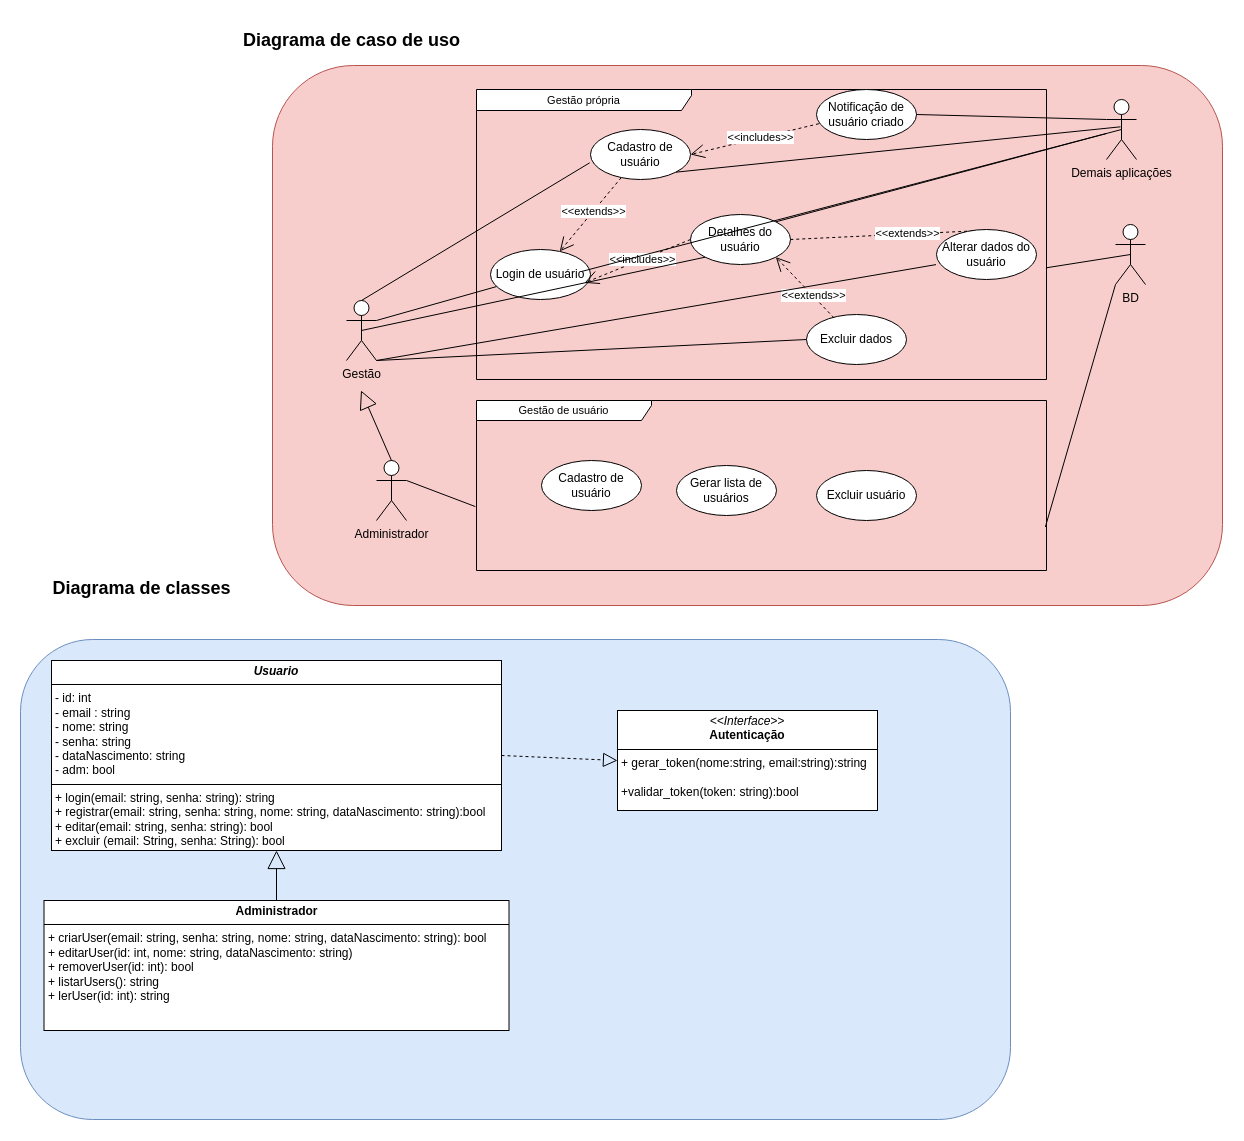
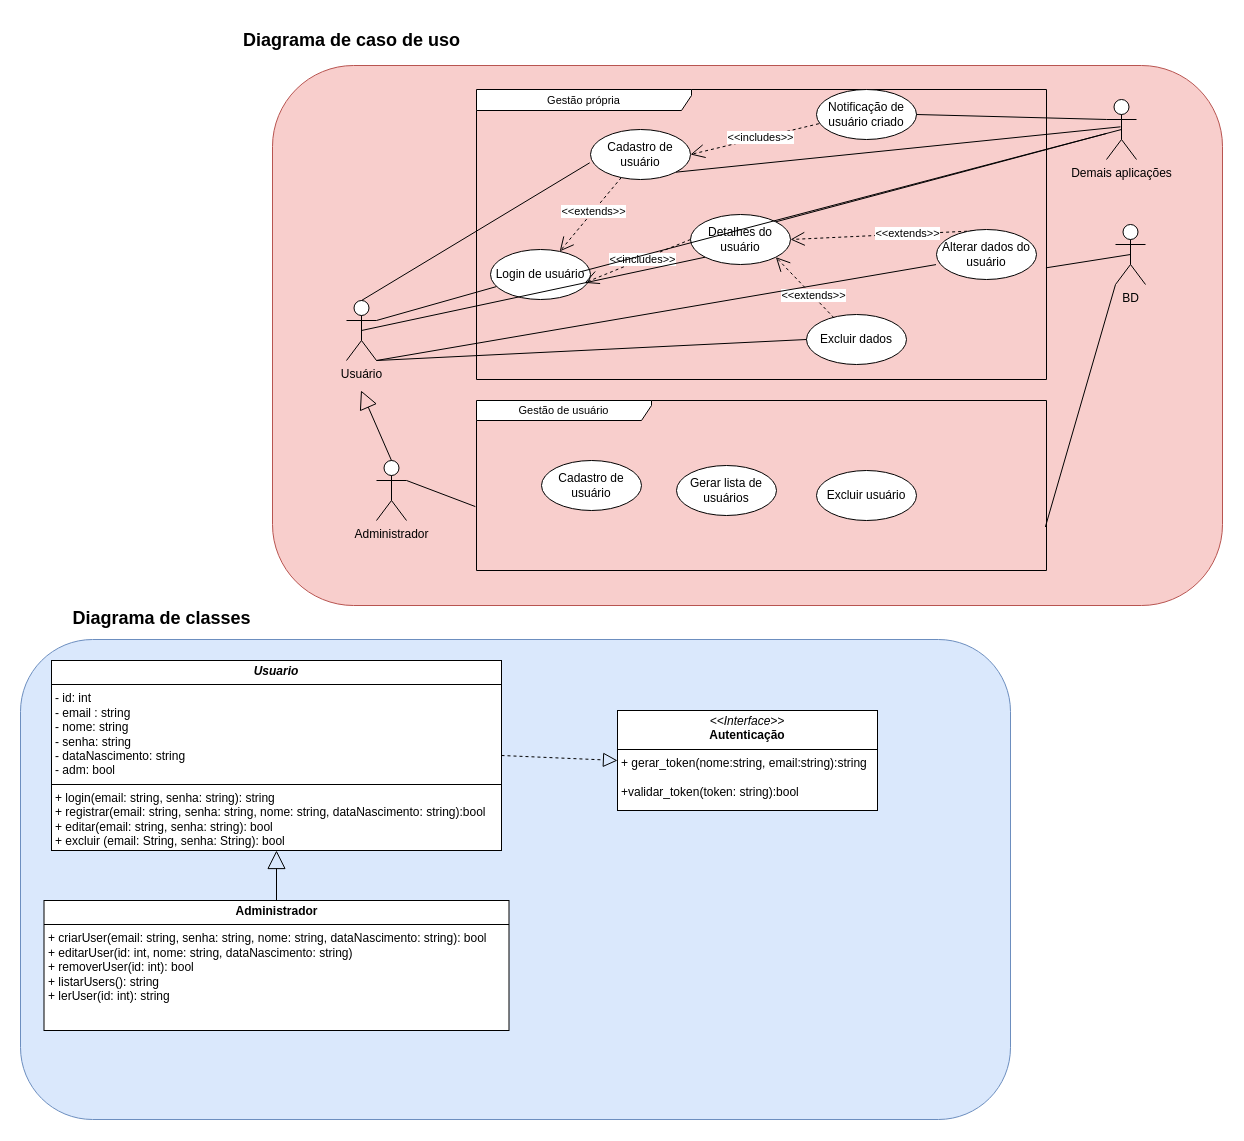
(795, 239) -> (796, 239)
(362, 375) -> (362, 375)
(142, 589) -> (162, 619)
